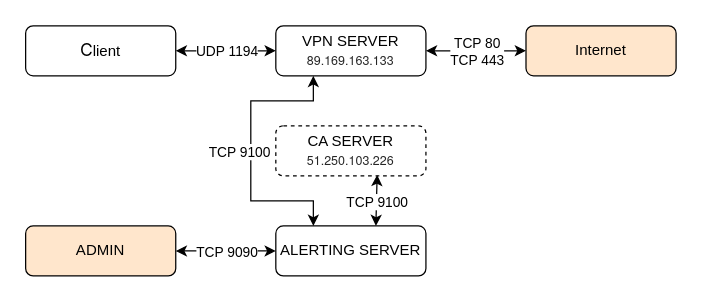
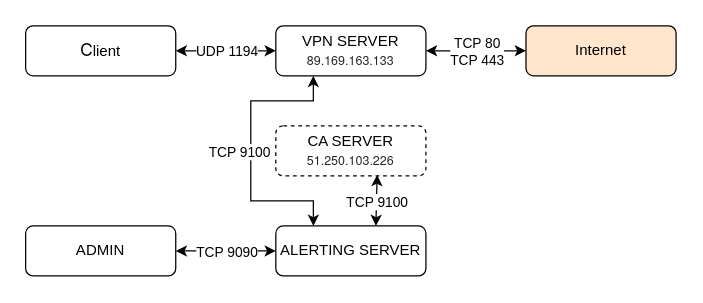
(101, 251) -> (101, 251)
